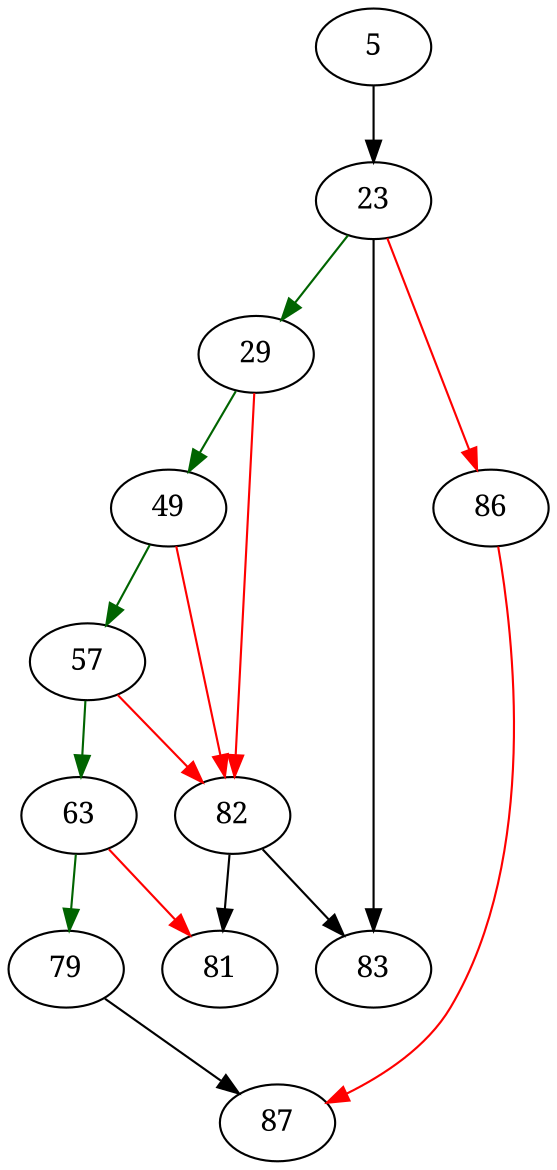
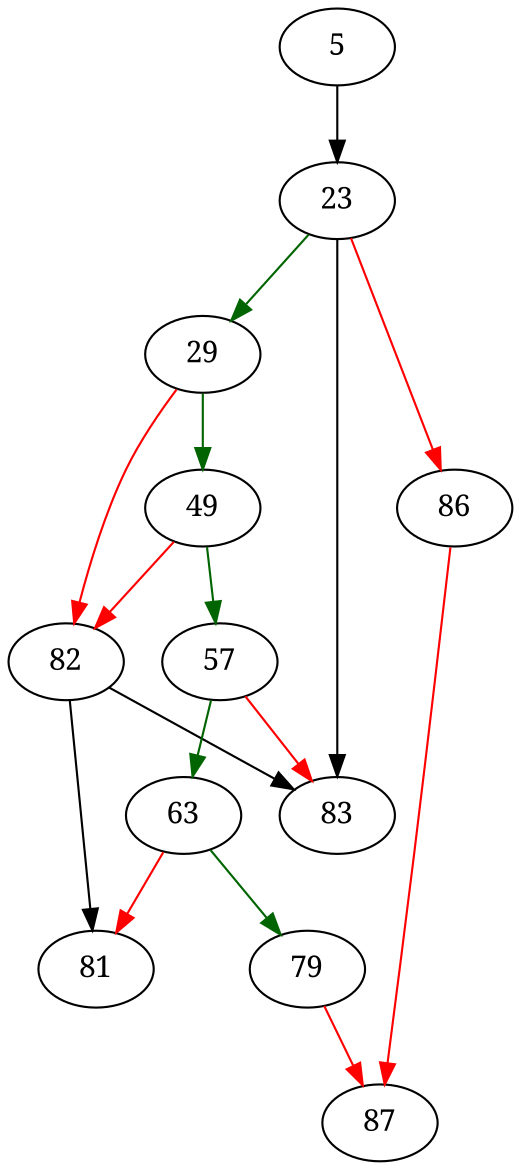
(153, 731) -> (272, 730)
(163, 1040) -> (339, 1036)
